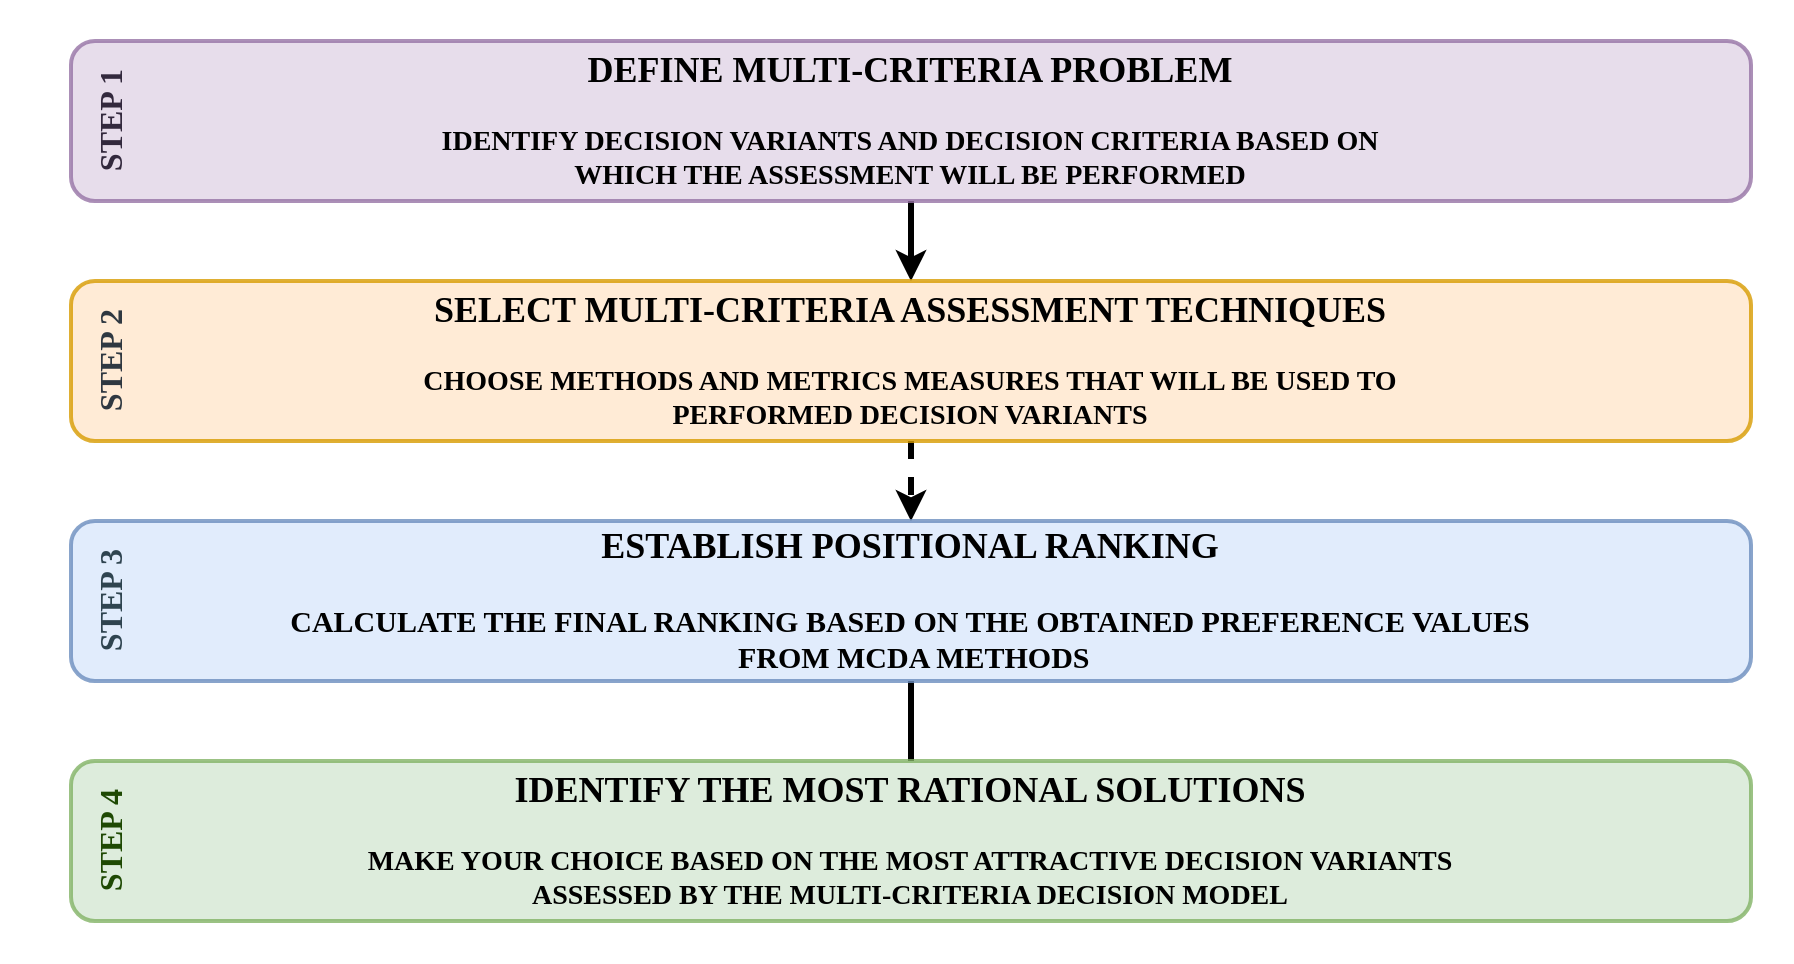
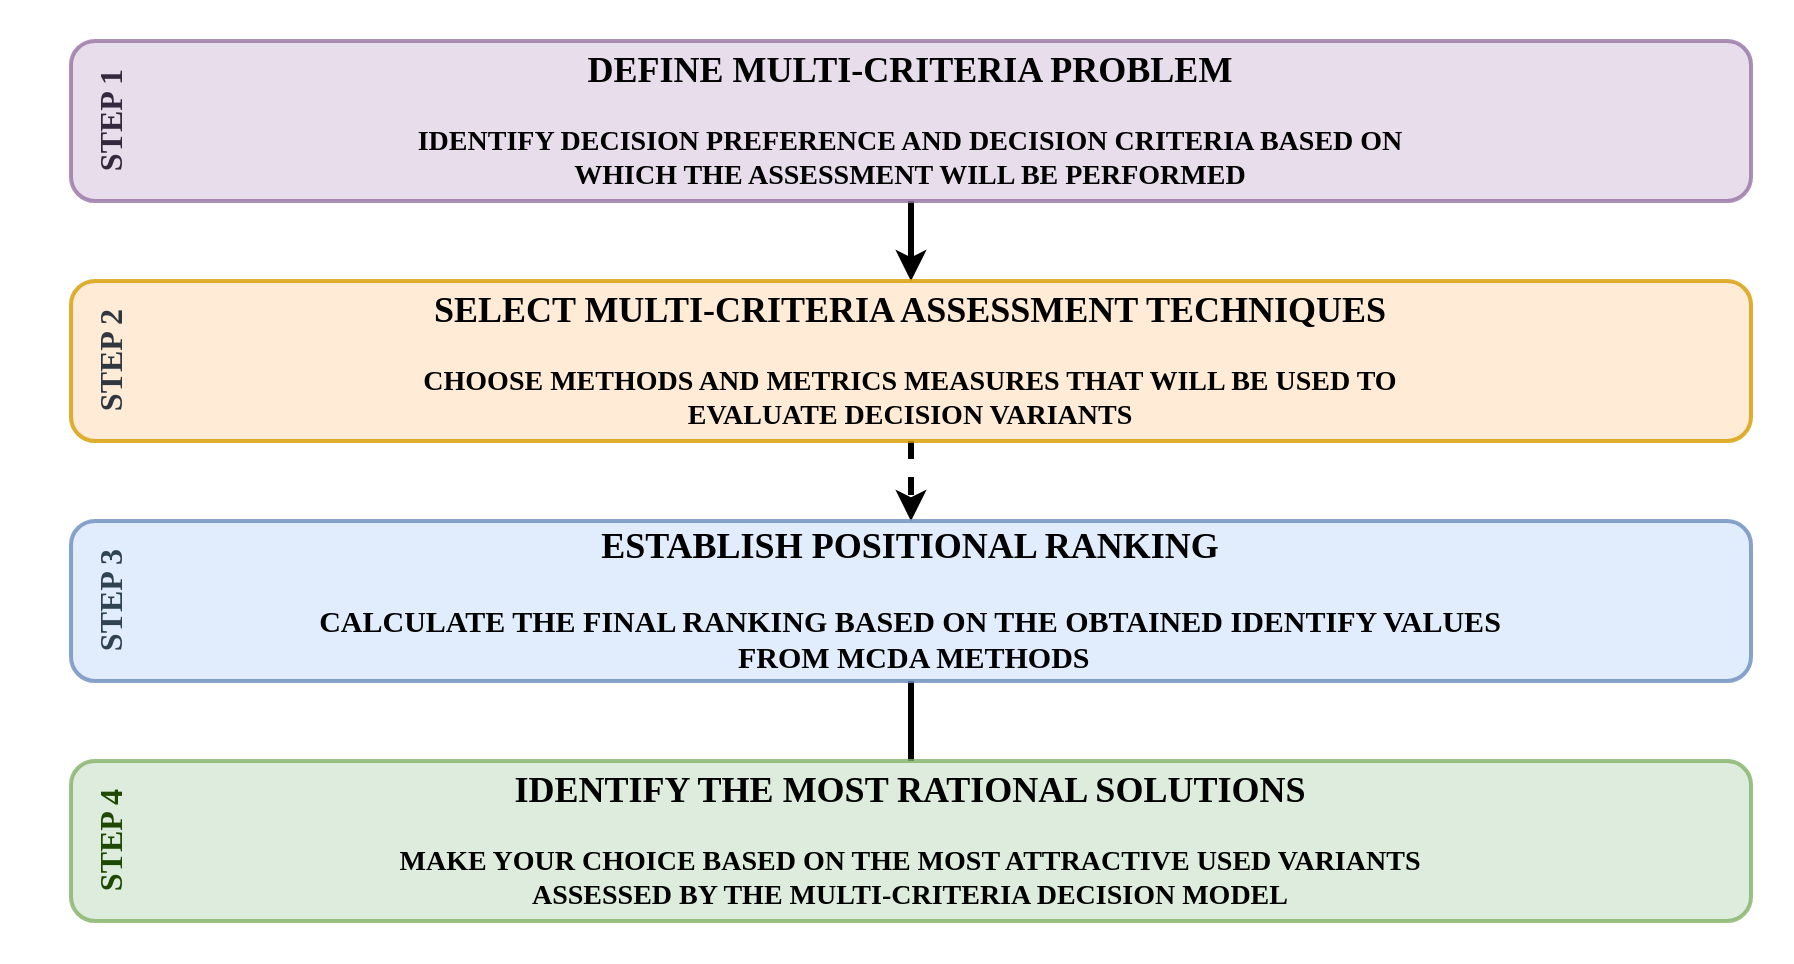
(911, 121) -> (911, 121)
(911, 361) -> (911, 361)
(911, 601) -> (911, 601)
(911, 841) -> (911, 841)
